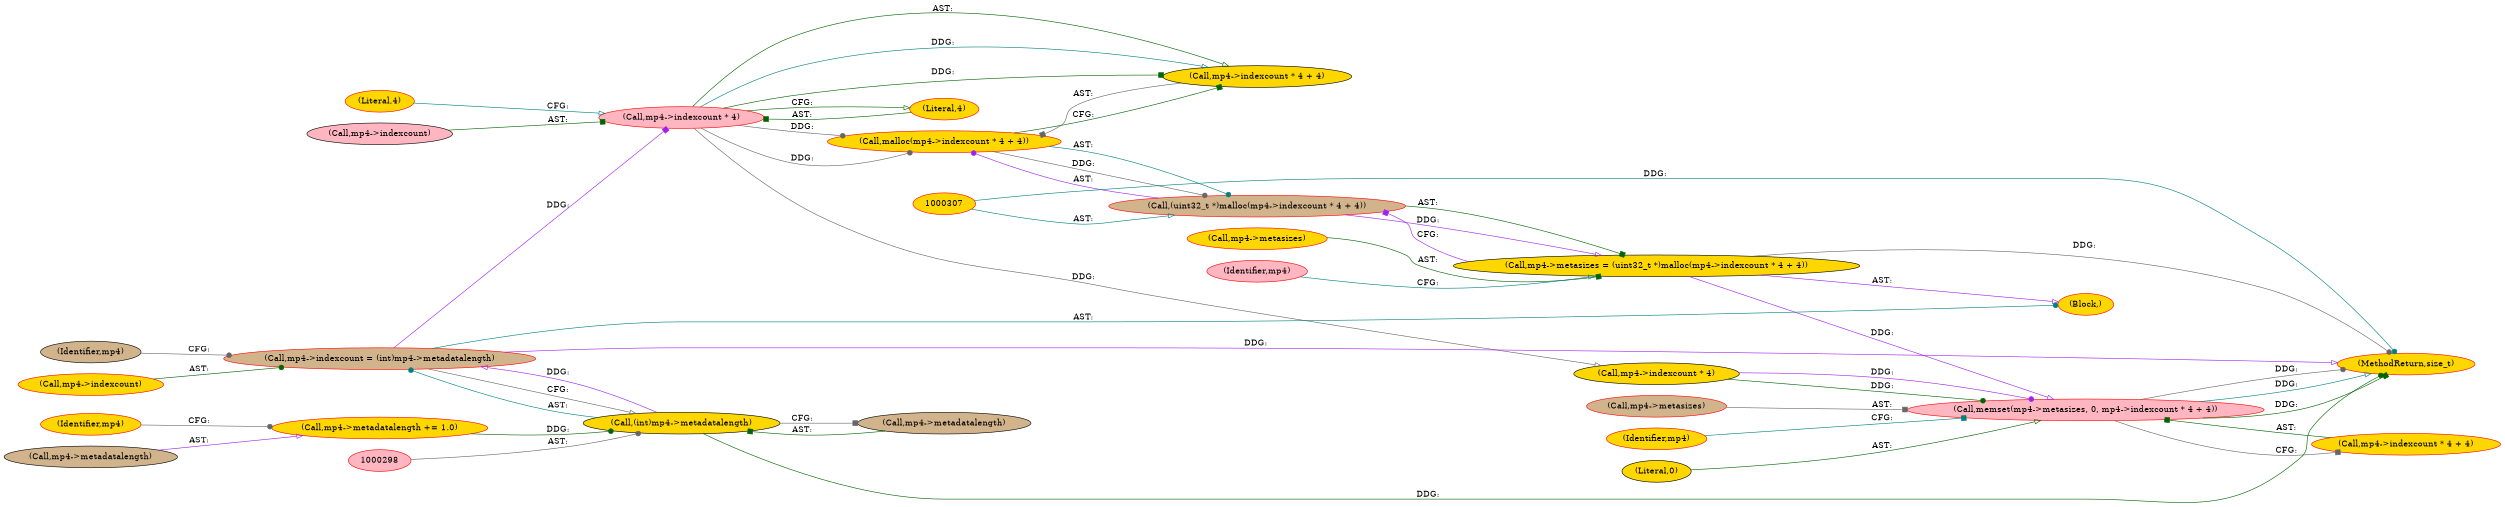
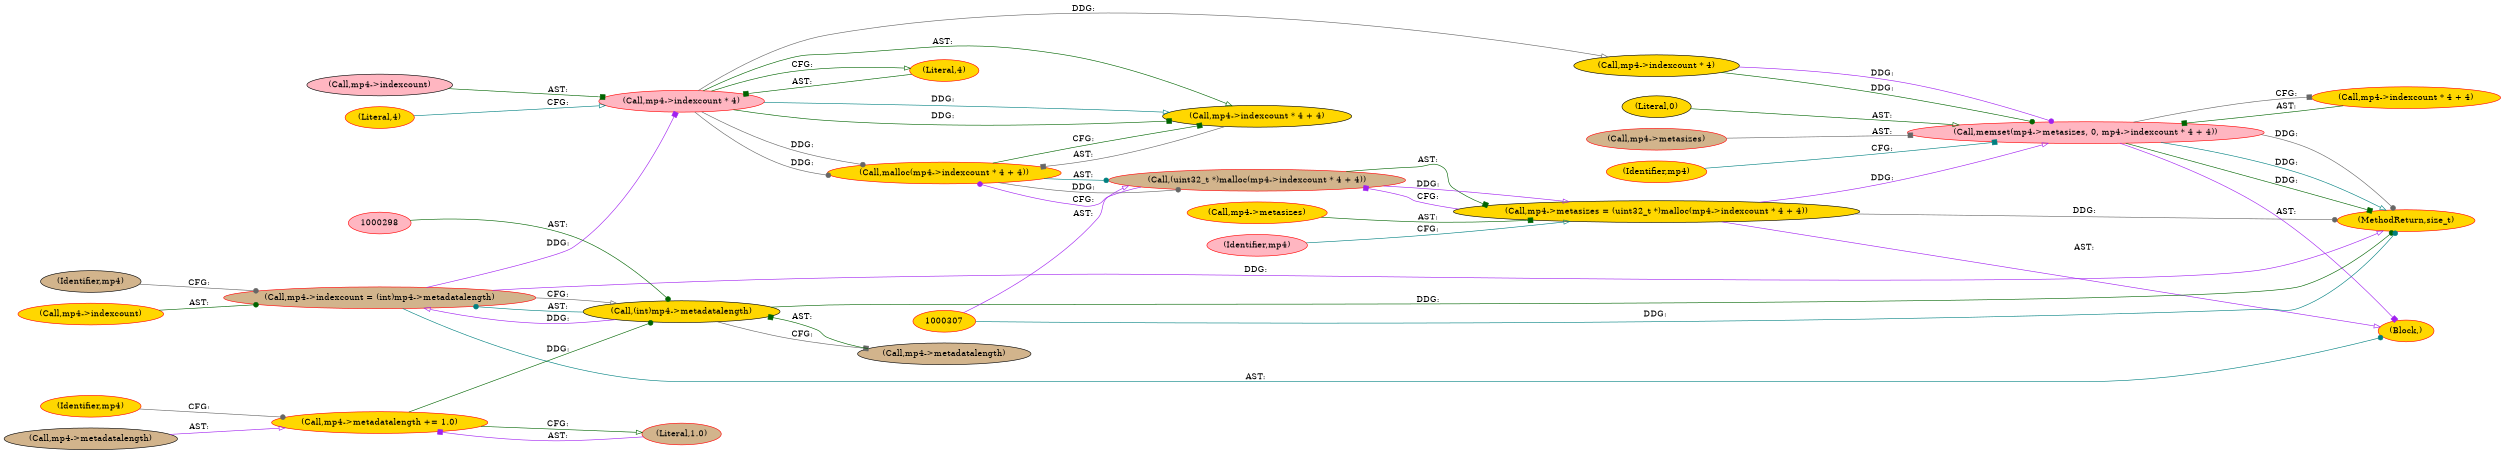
(1085, 179) -> (1085, 200)
none -> (2268, 211)
(1070, 223) -> (1052, 259)
none -> (682, 434)
(524, 452) -> (548, 229)
